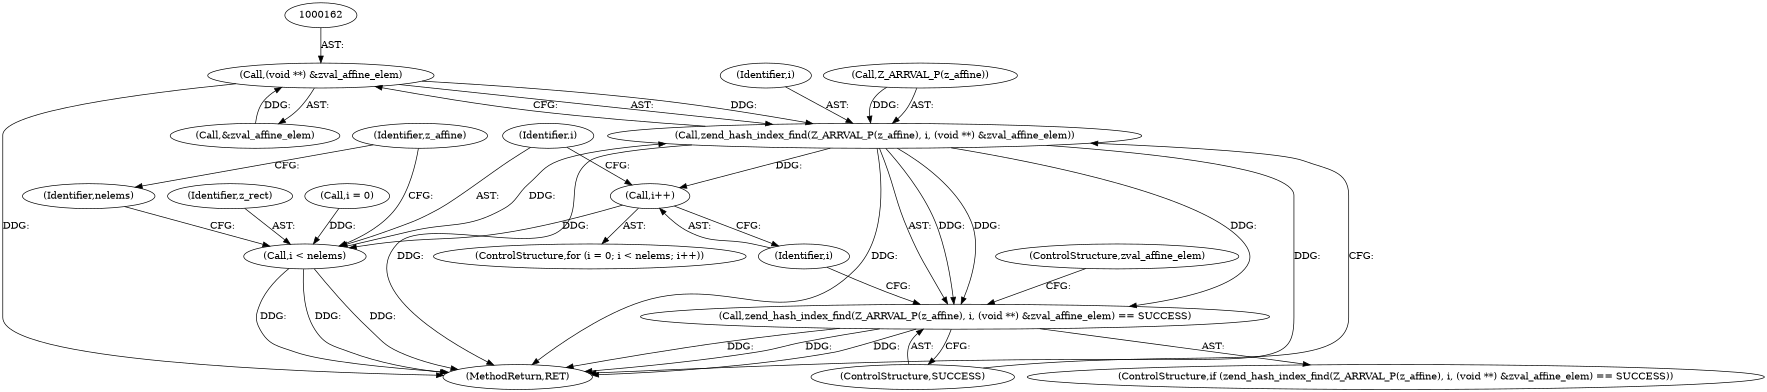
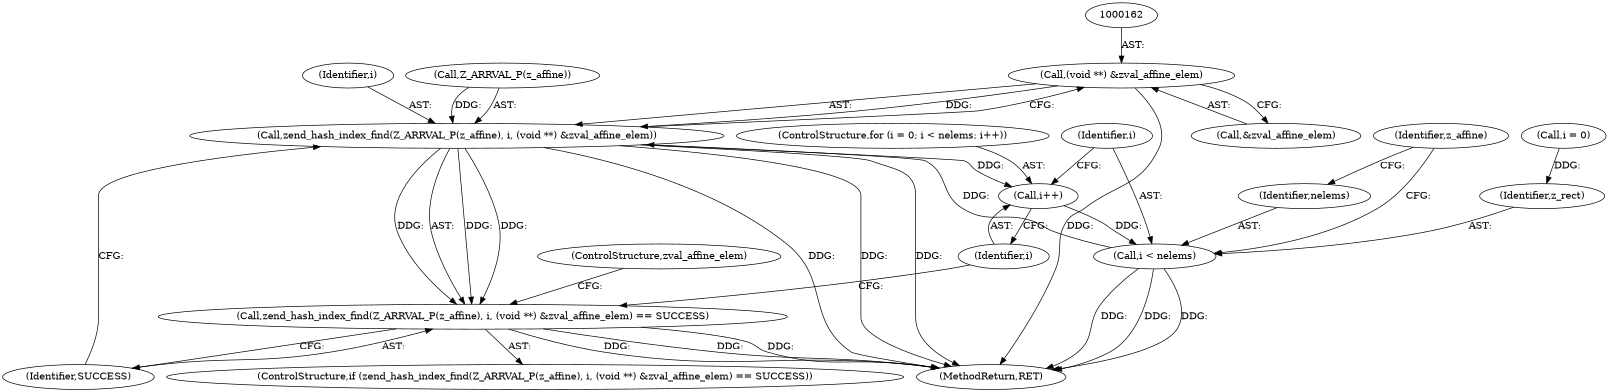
(279, 106) -> (1221, 106)
(319, 106) -> (1271, 106)
(328, 223) -> (1554, 163)
(623, 224) -> (1005, 158)
(224, 226) -> (1251, 226)
(913, 377) -> (78, 377)
